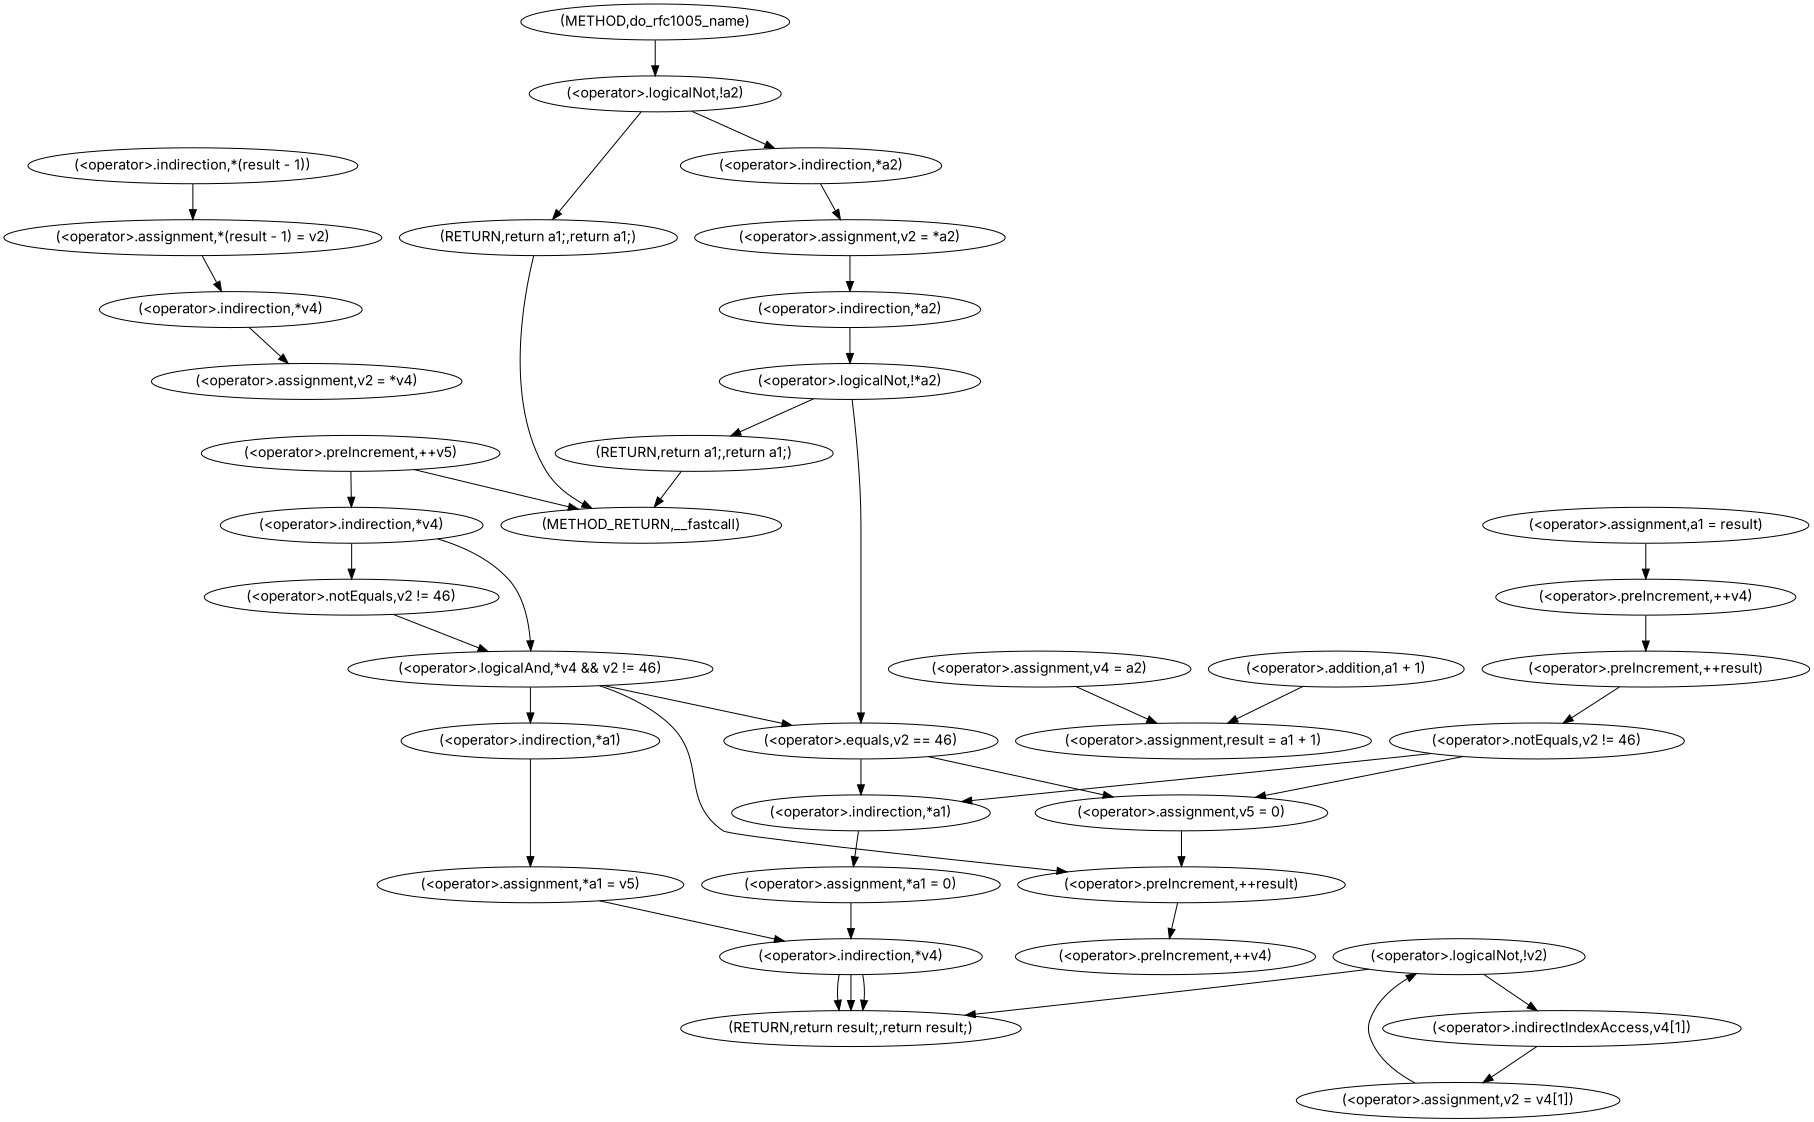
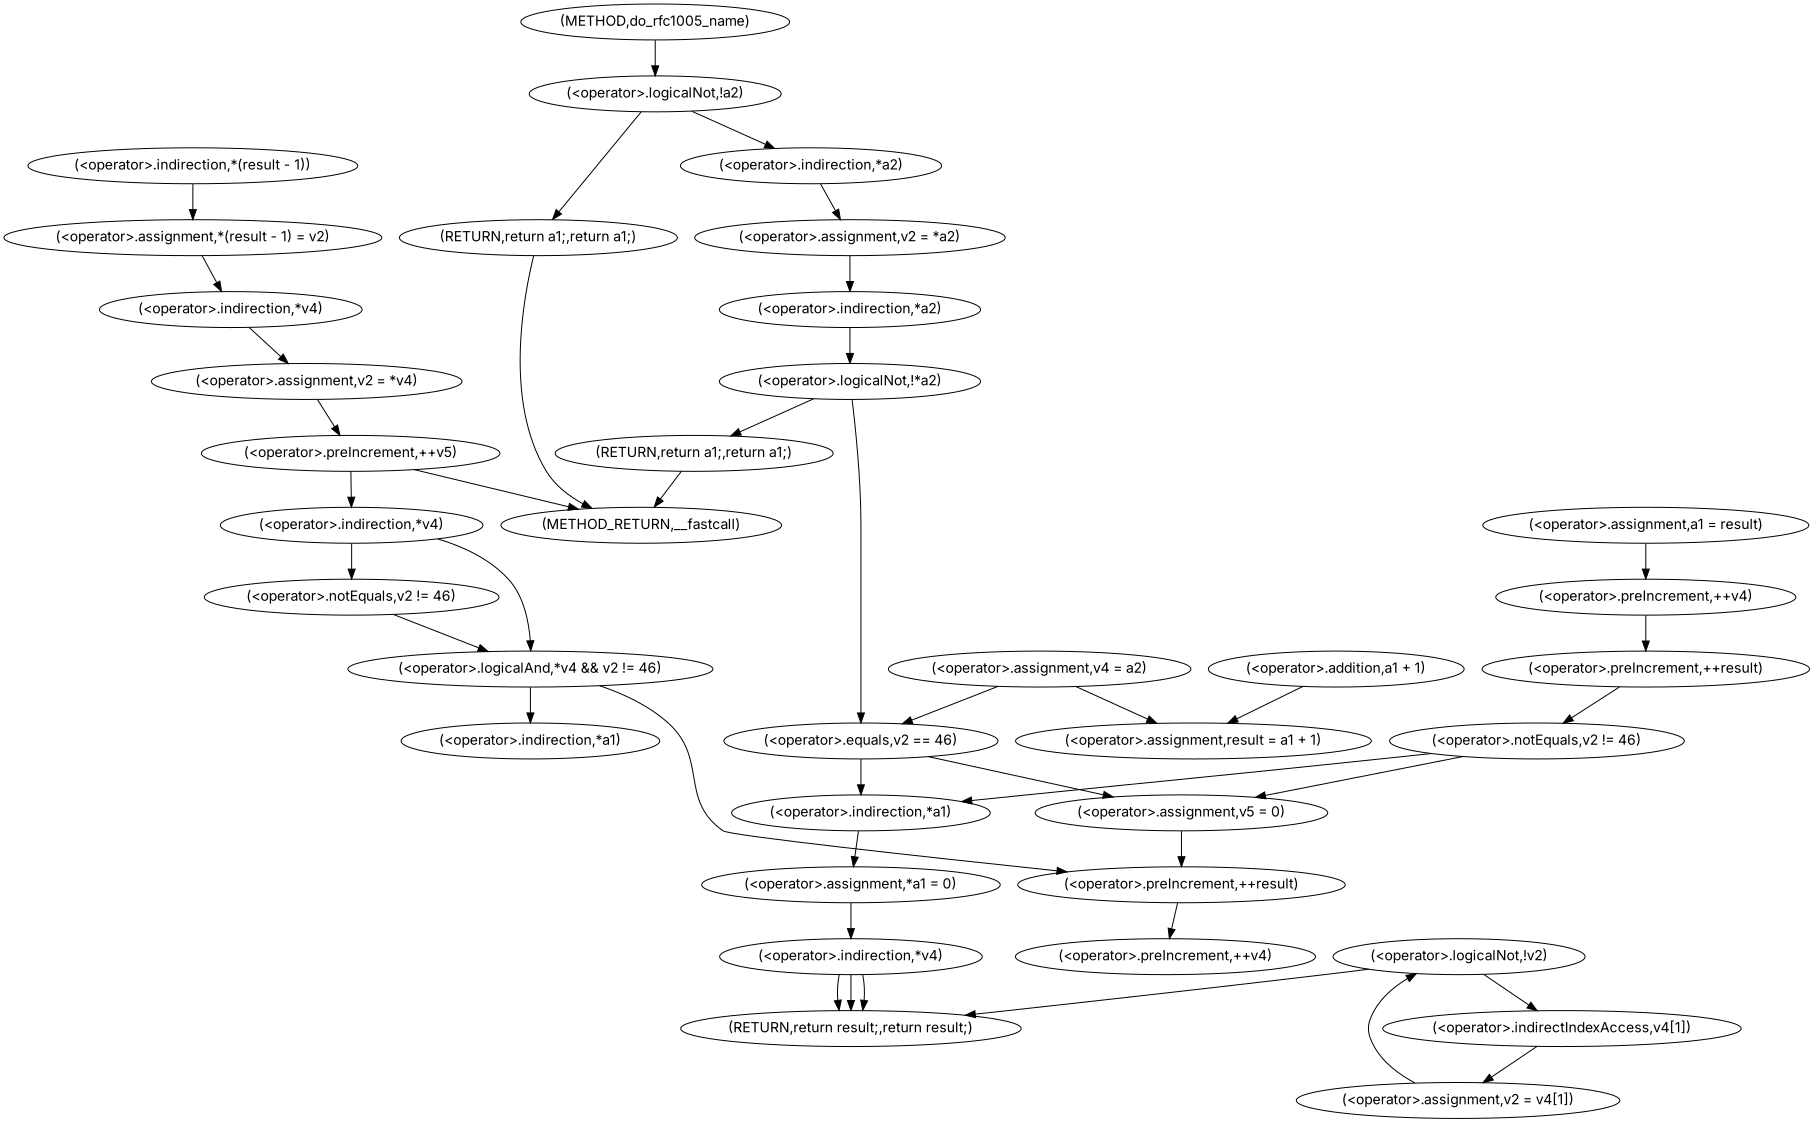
none -> (326, 413)
(693, 704) -> (955, 703)
(530, 885) -> none
